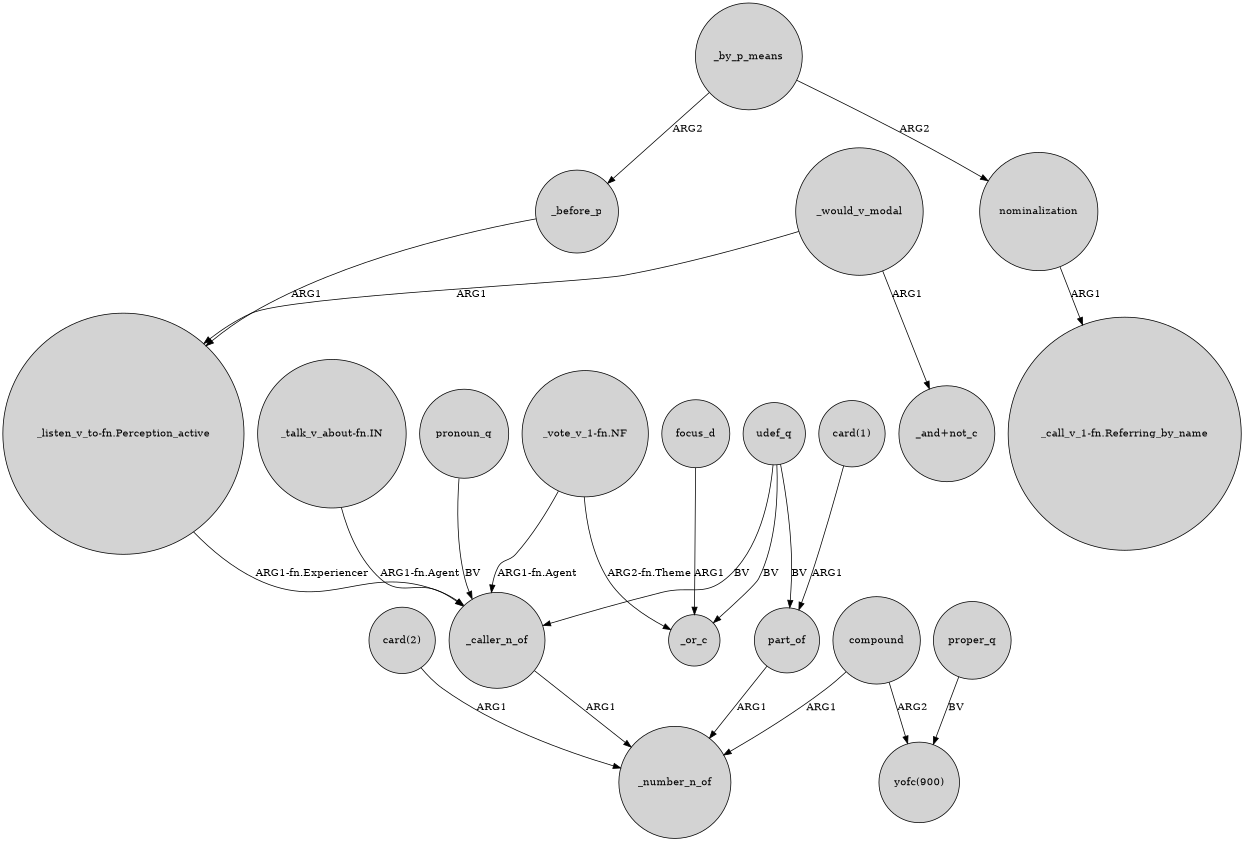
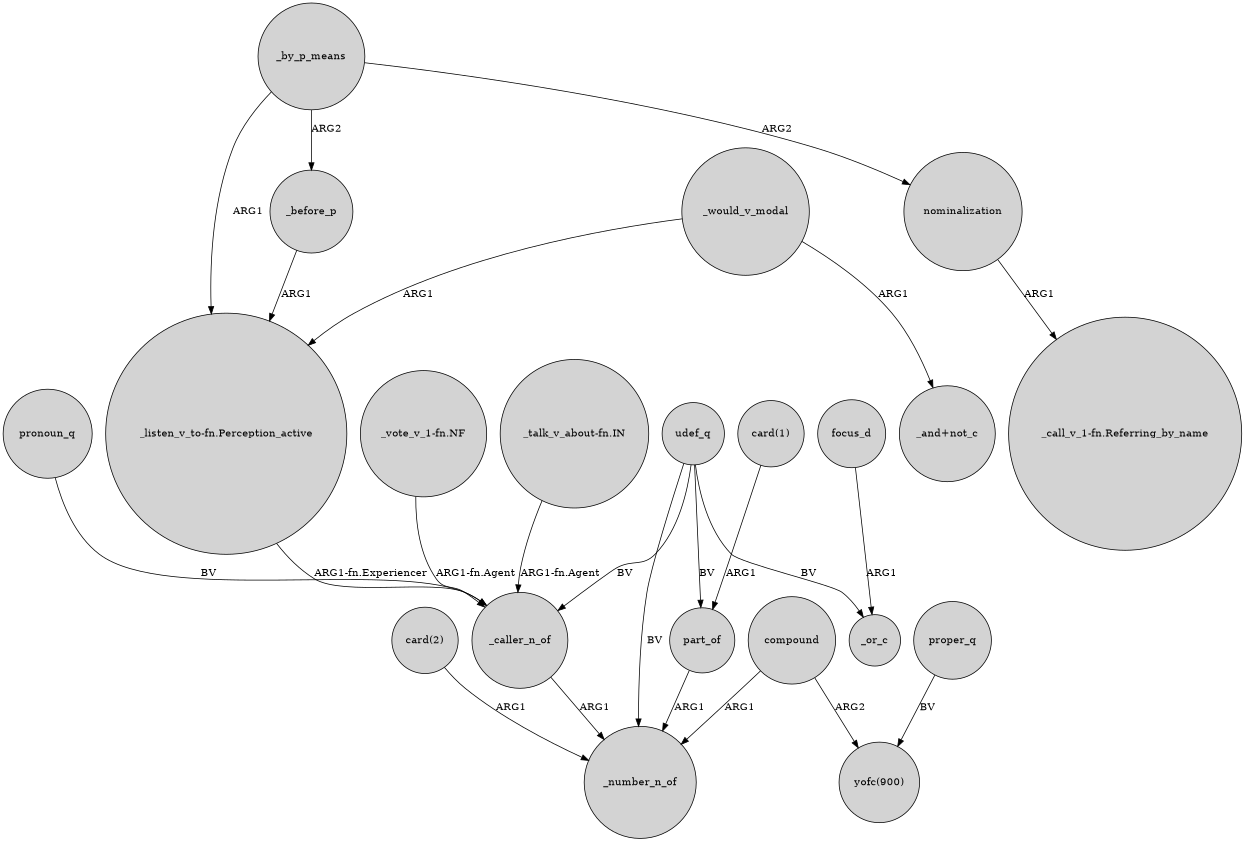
none -> (220, 192)
(605, 574) -> none
none -> (648, 589)
